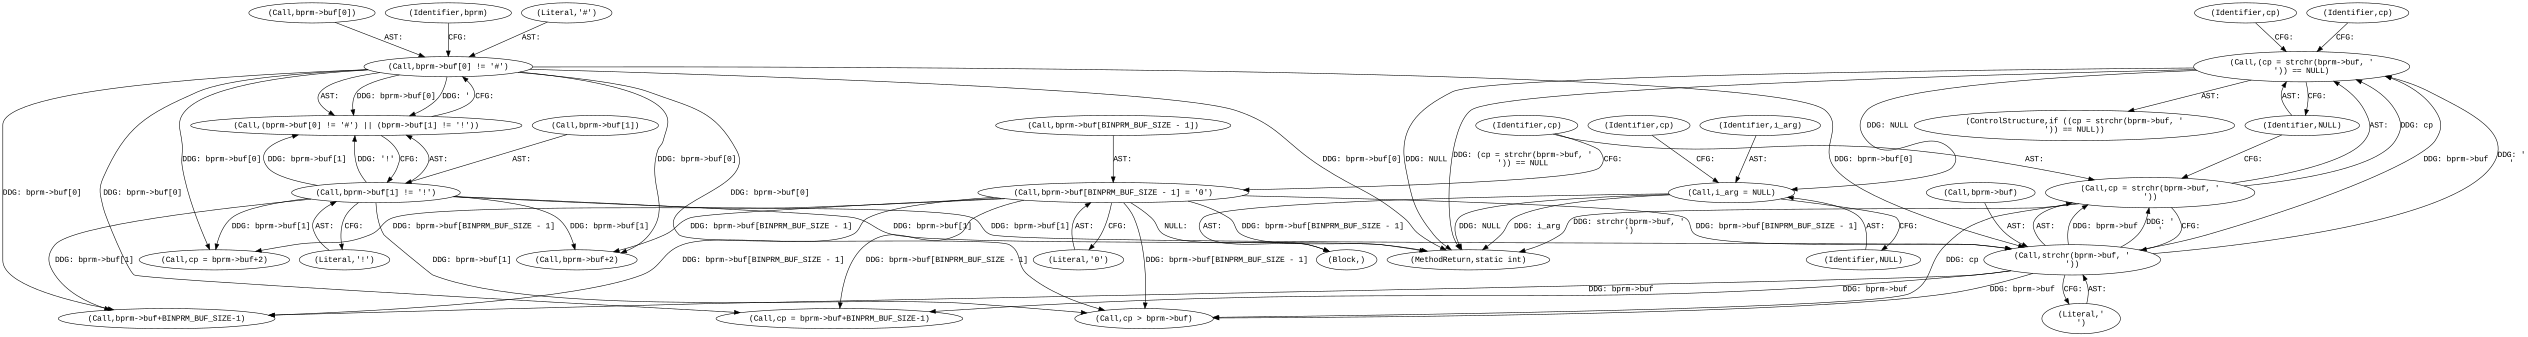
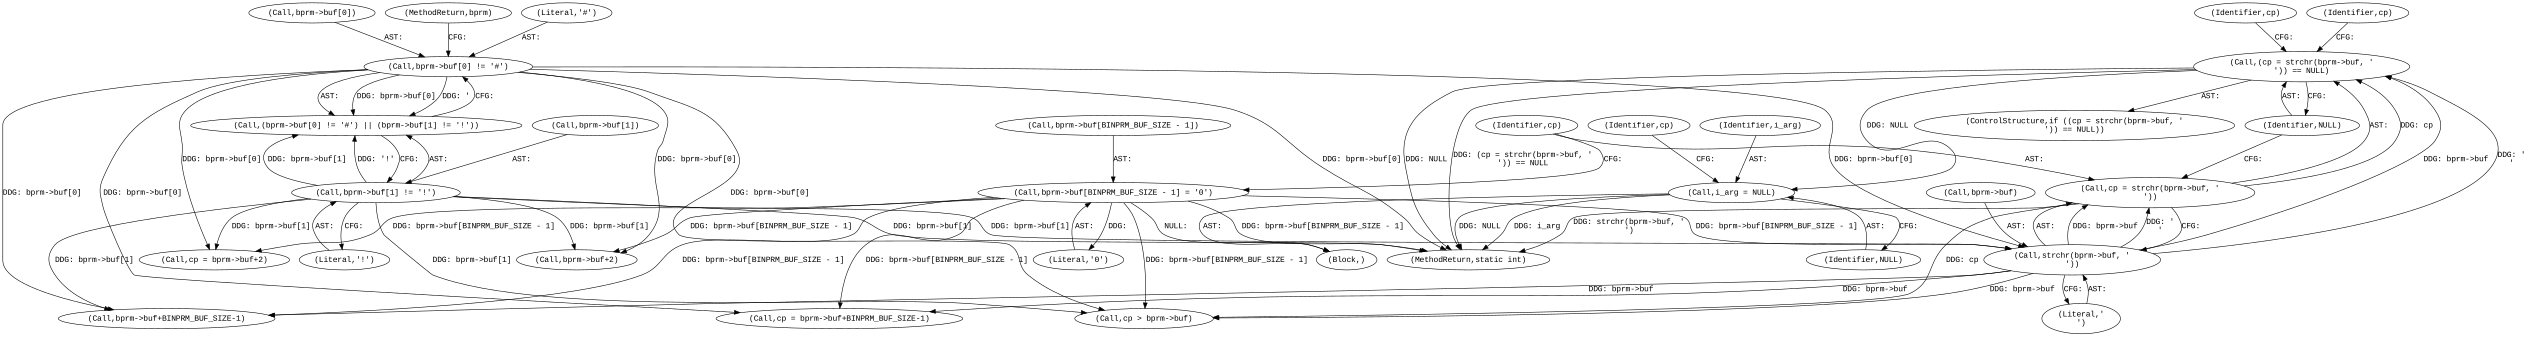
(448, 13) -> (448, 13)
(1120, 226) -> (1120, 226)
